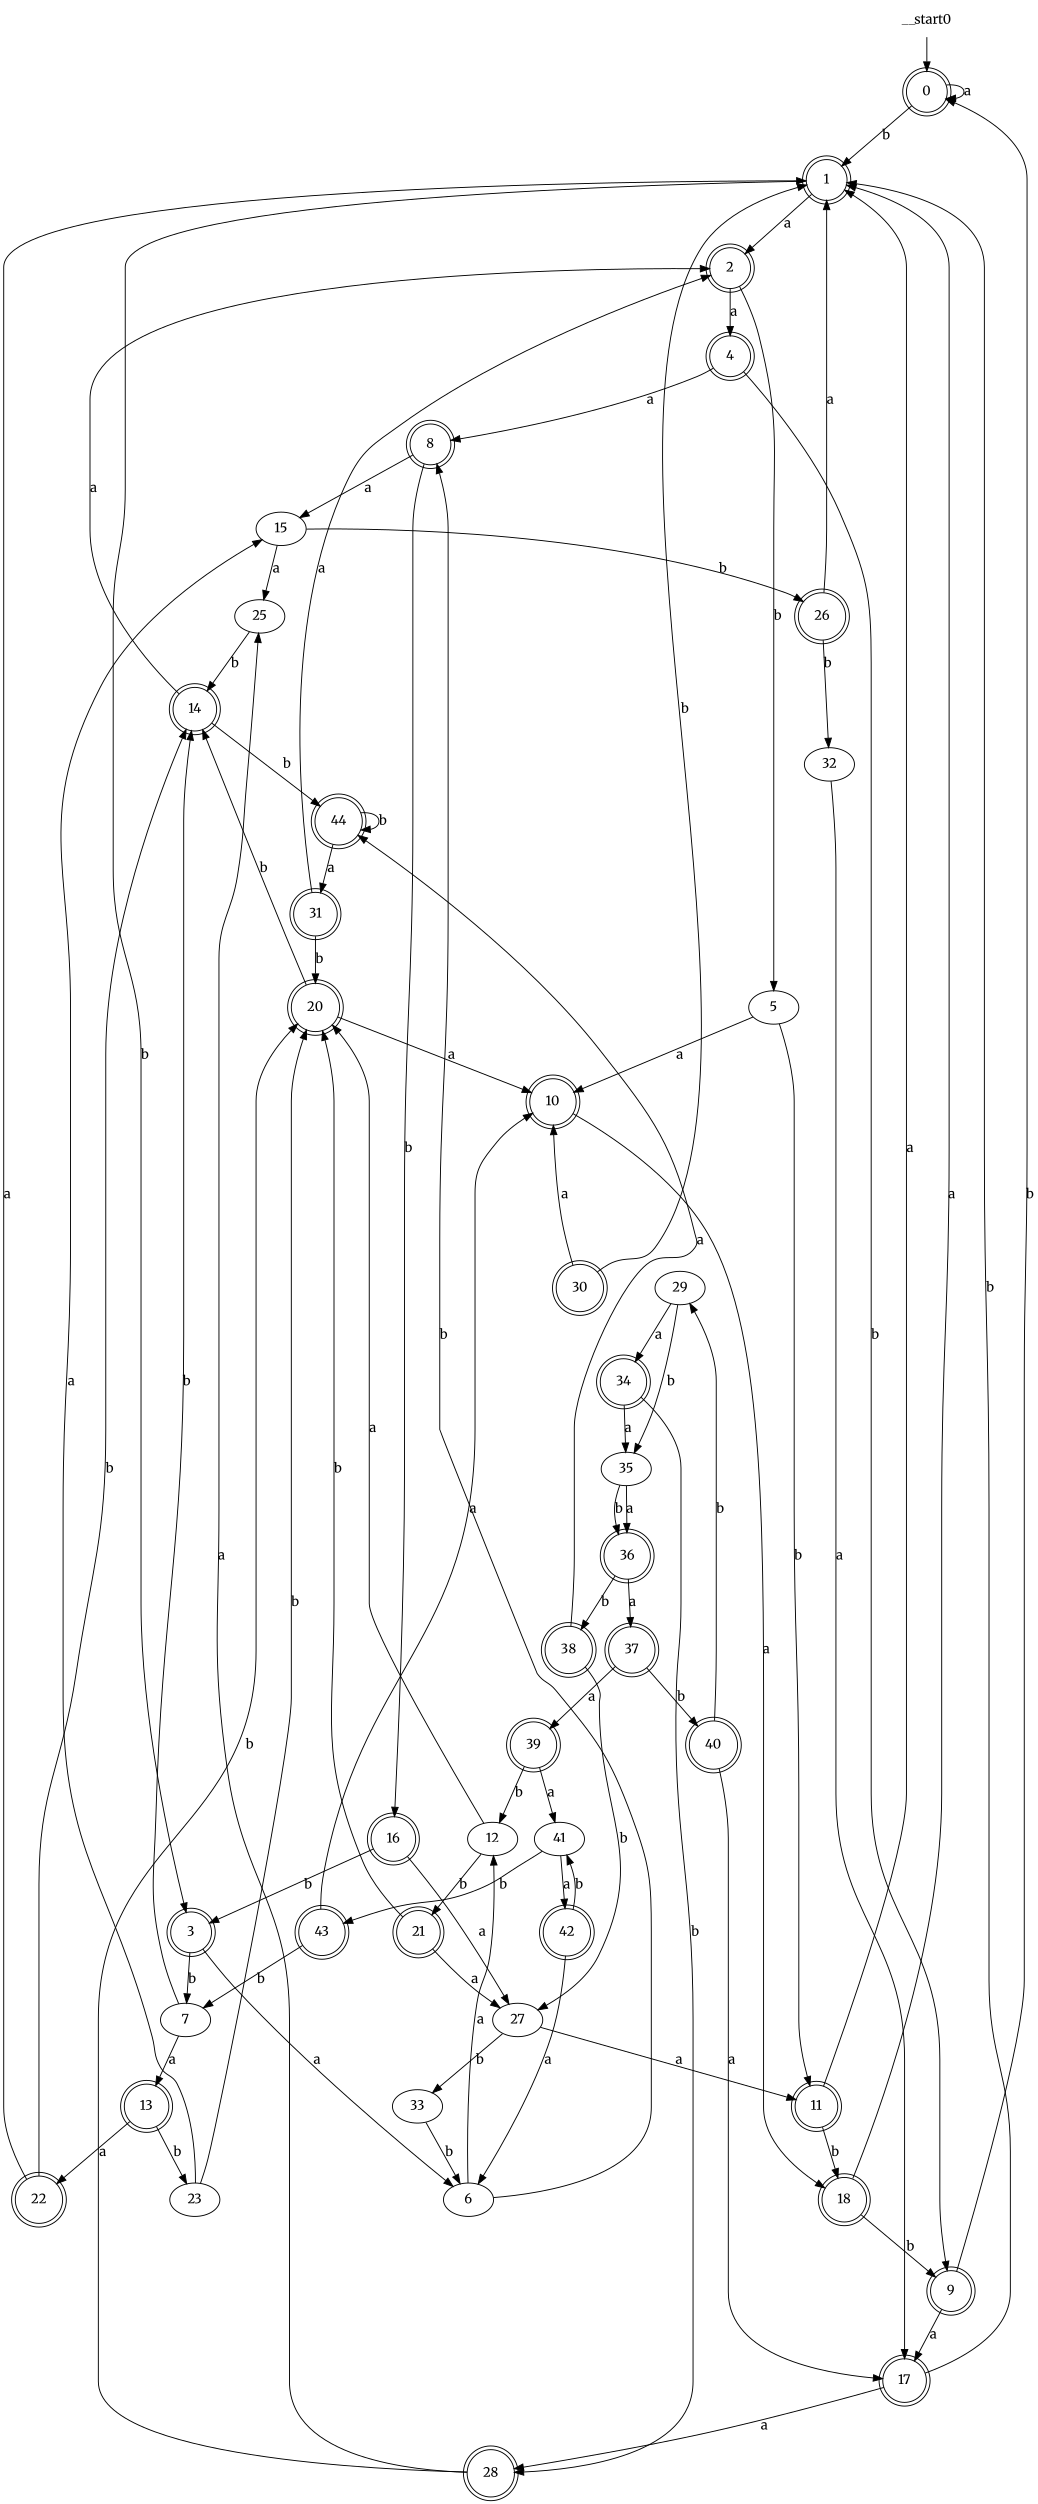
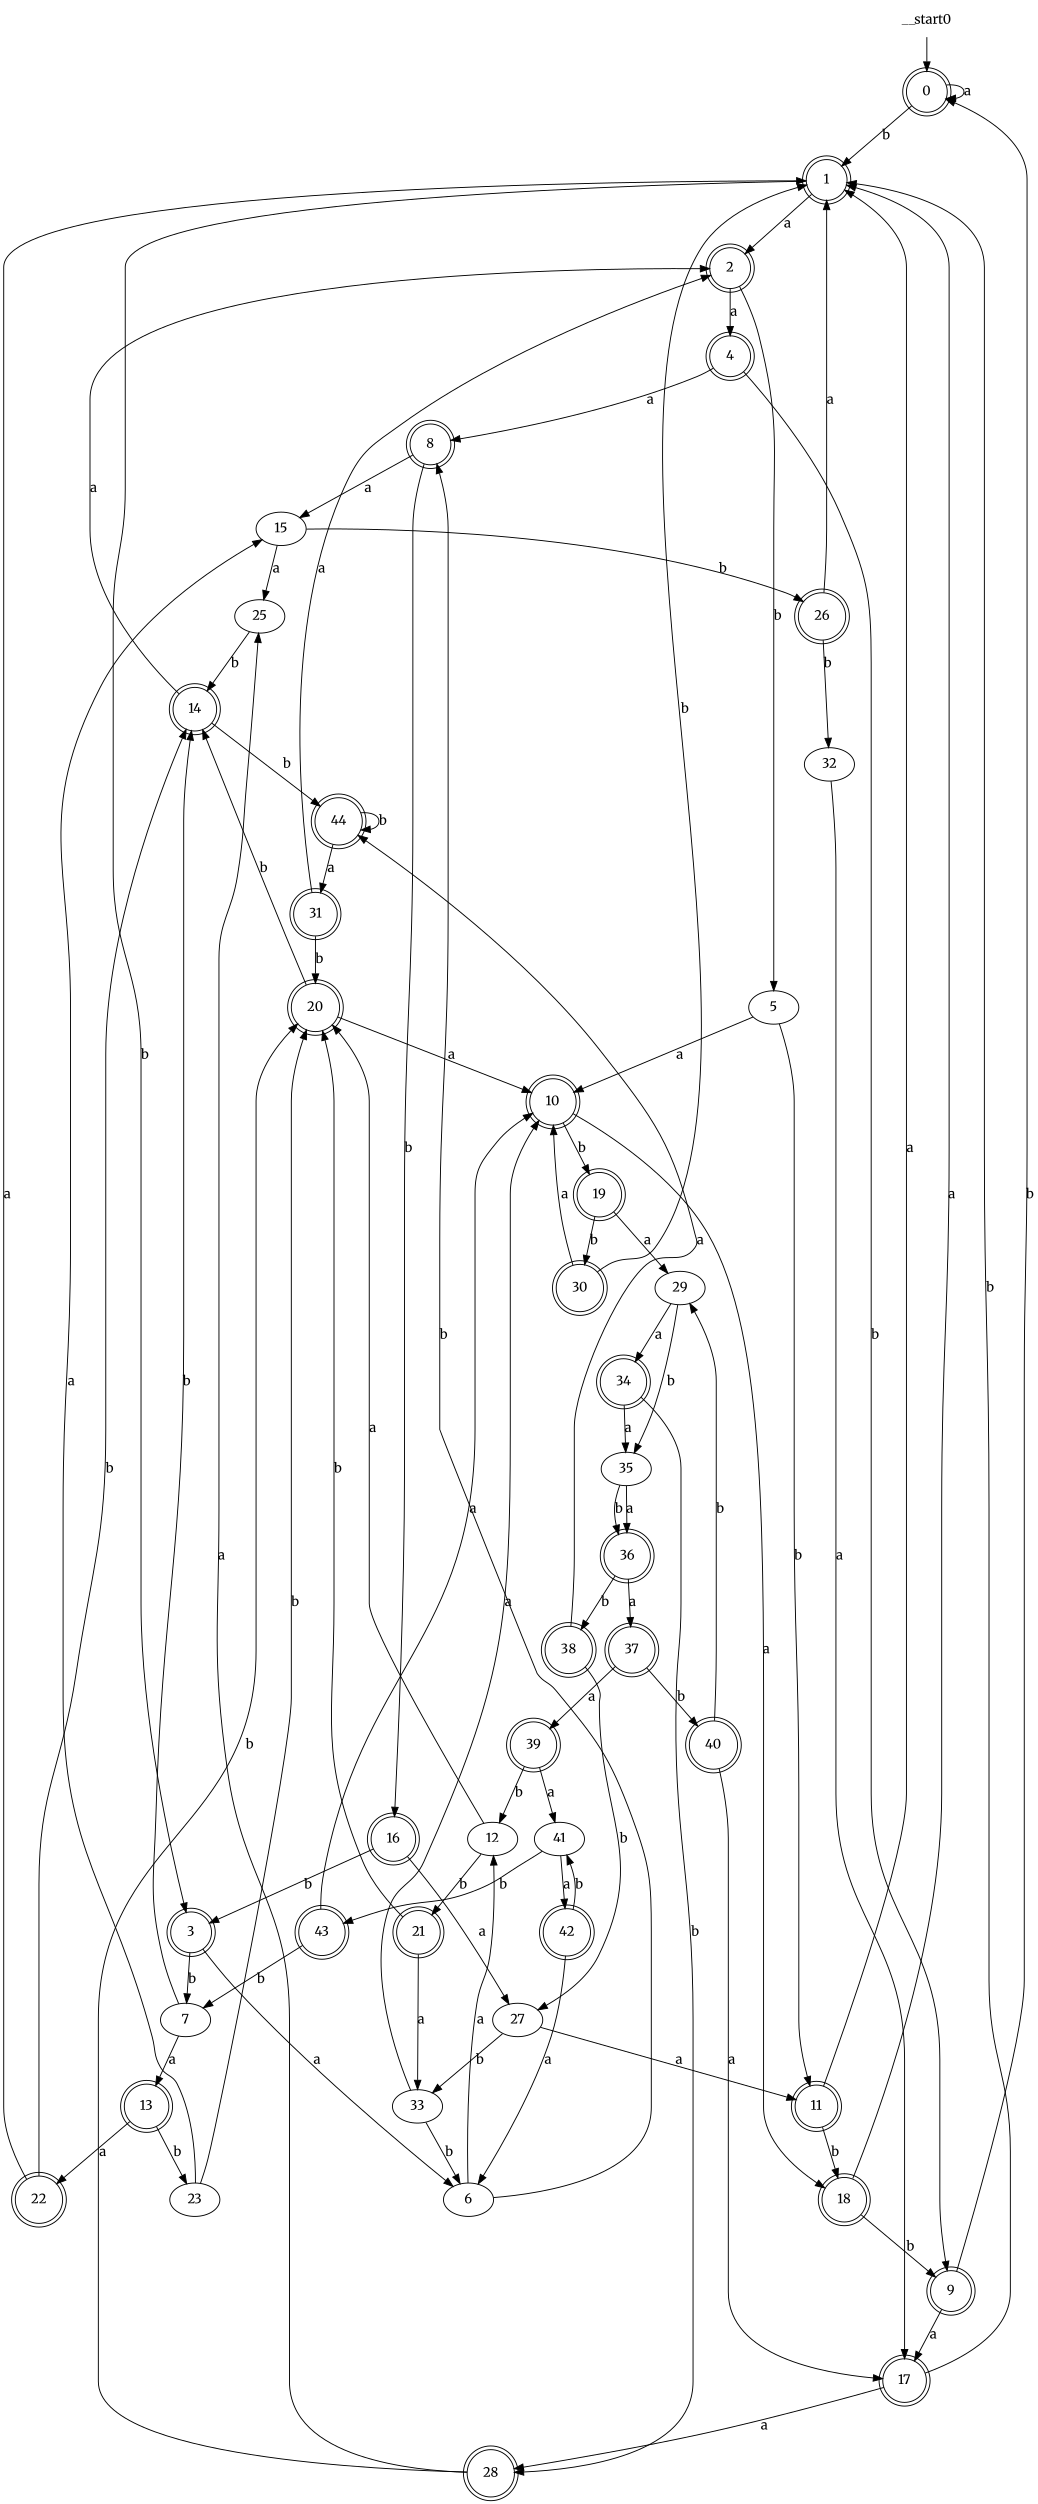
none -> (599, 1195)
none -> (501, 1622)
(461, 1977) -> (418, 2017)
